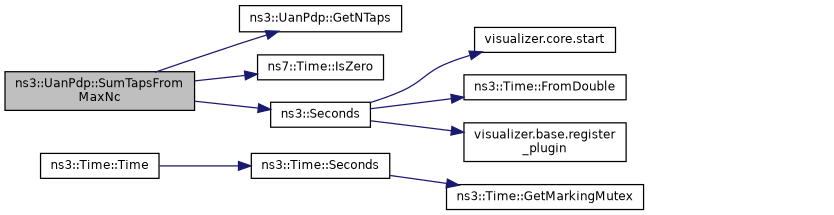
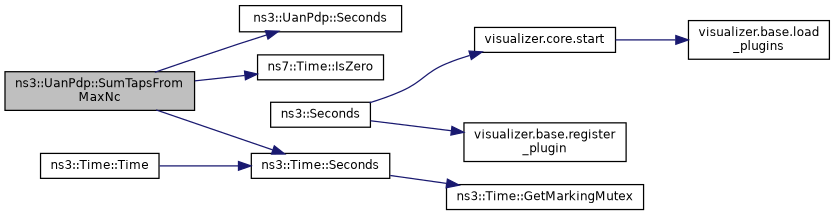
(321, 19) -> (321, 19)
none -> (759, 40)
(545, 87) -> none
(226, 105) -> (214, 130)
